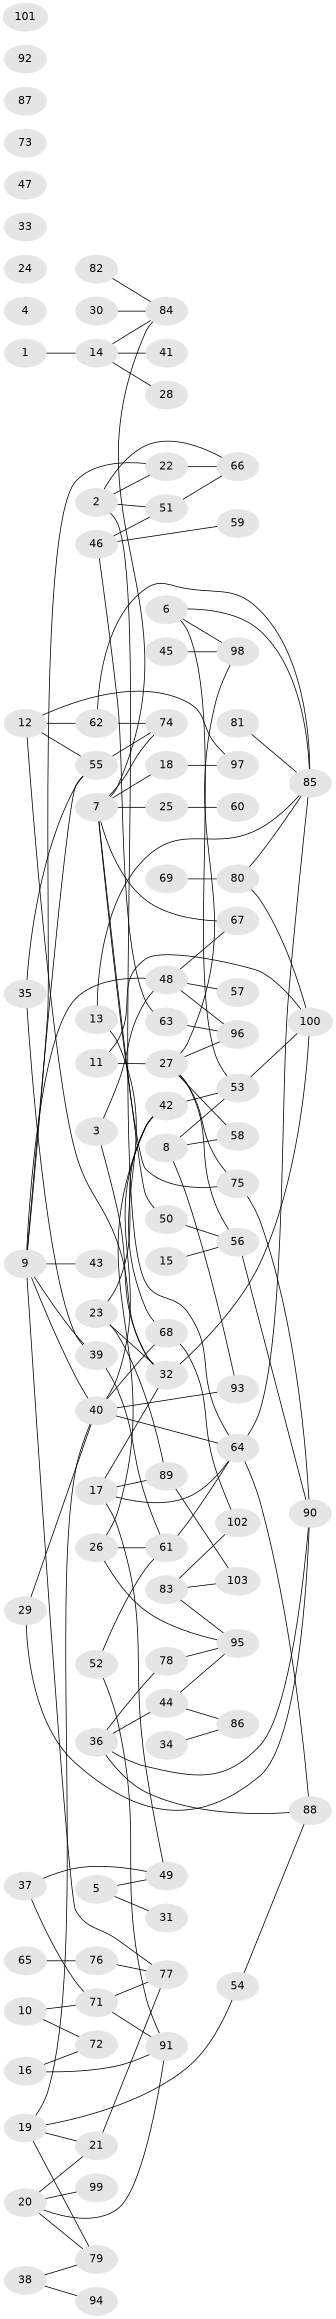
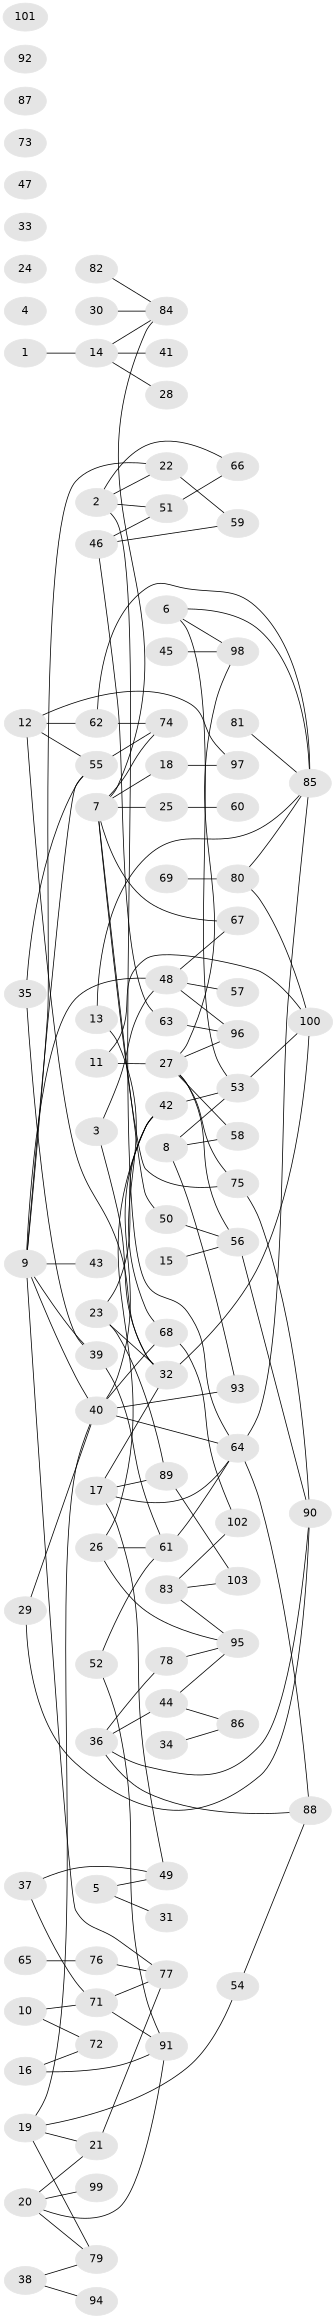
(202, 467) -> (202, 495)
